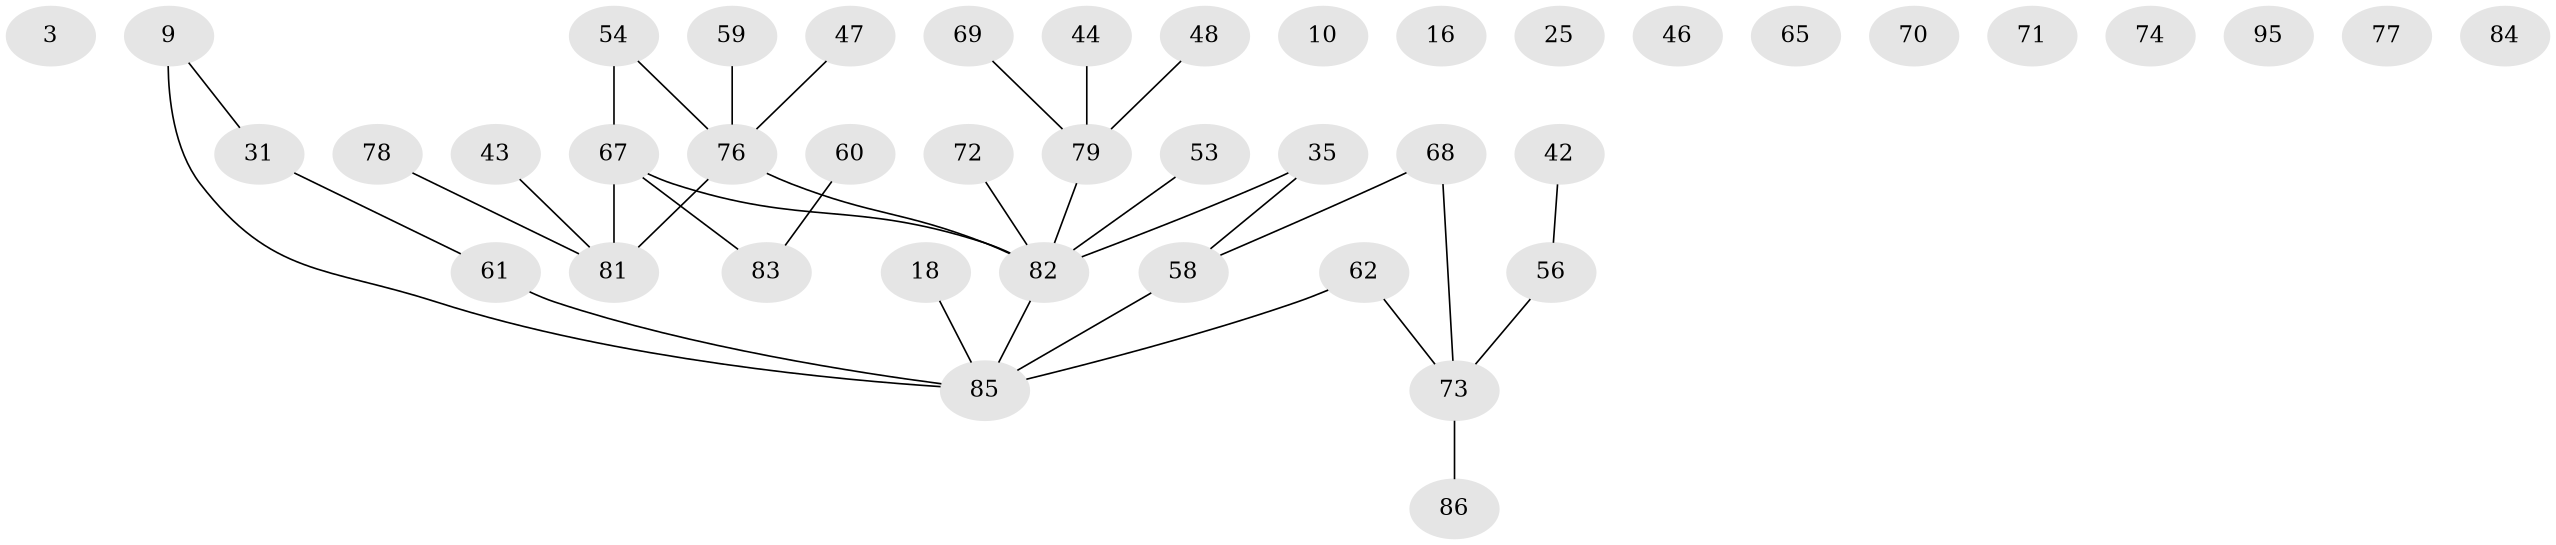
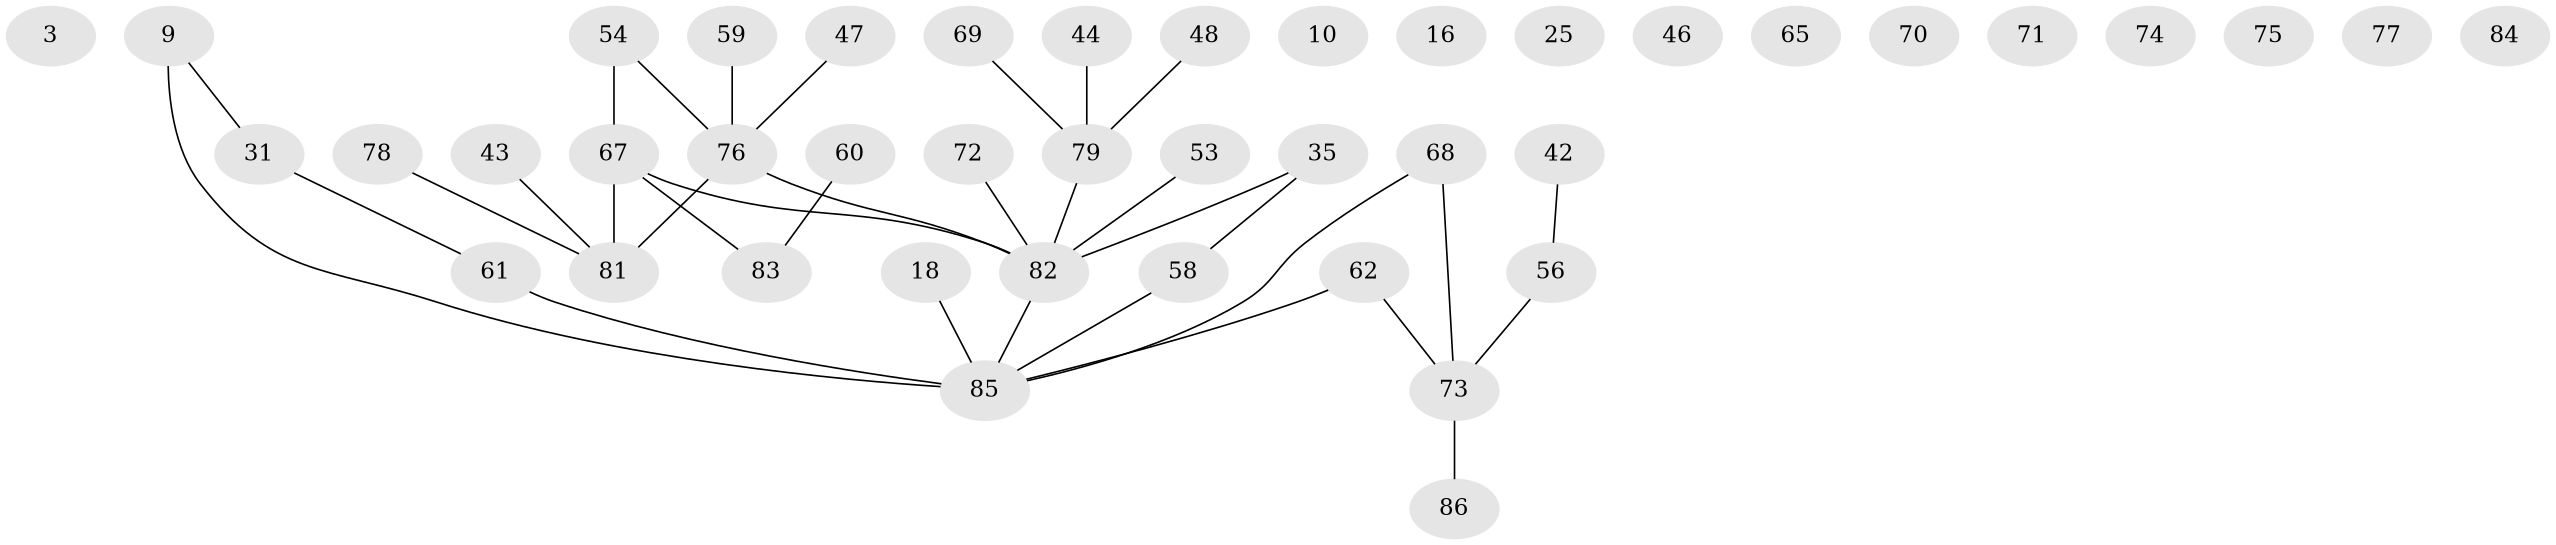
(2269, 36) -> (2269, 36)
(1314, 215) -> (1234, 307)
